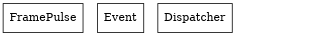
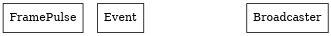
(195, 18) -> none
none -> (287, 18)
